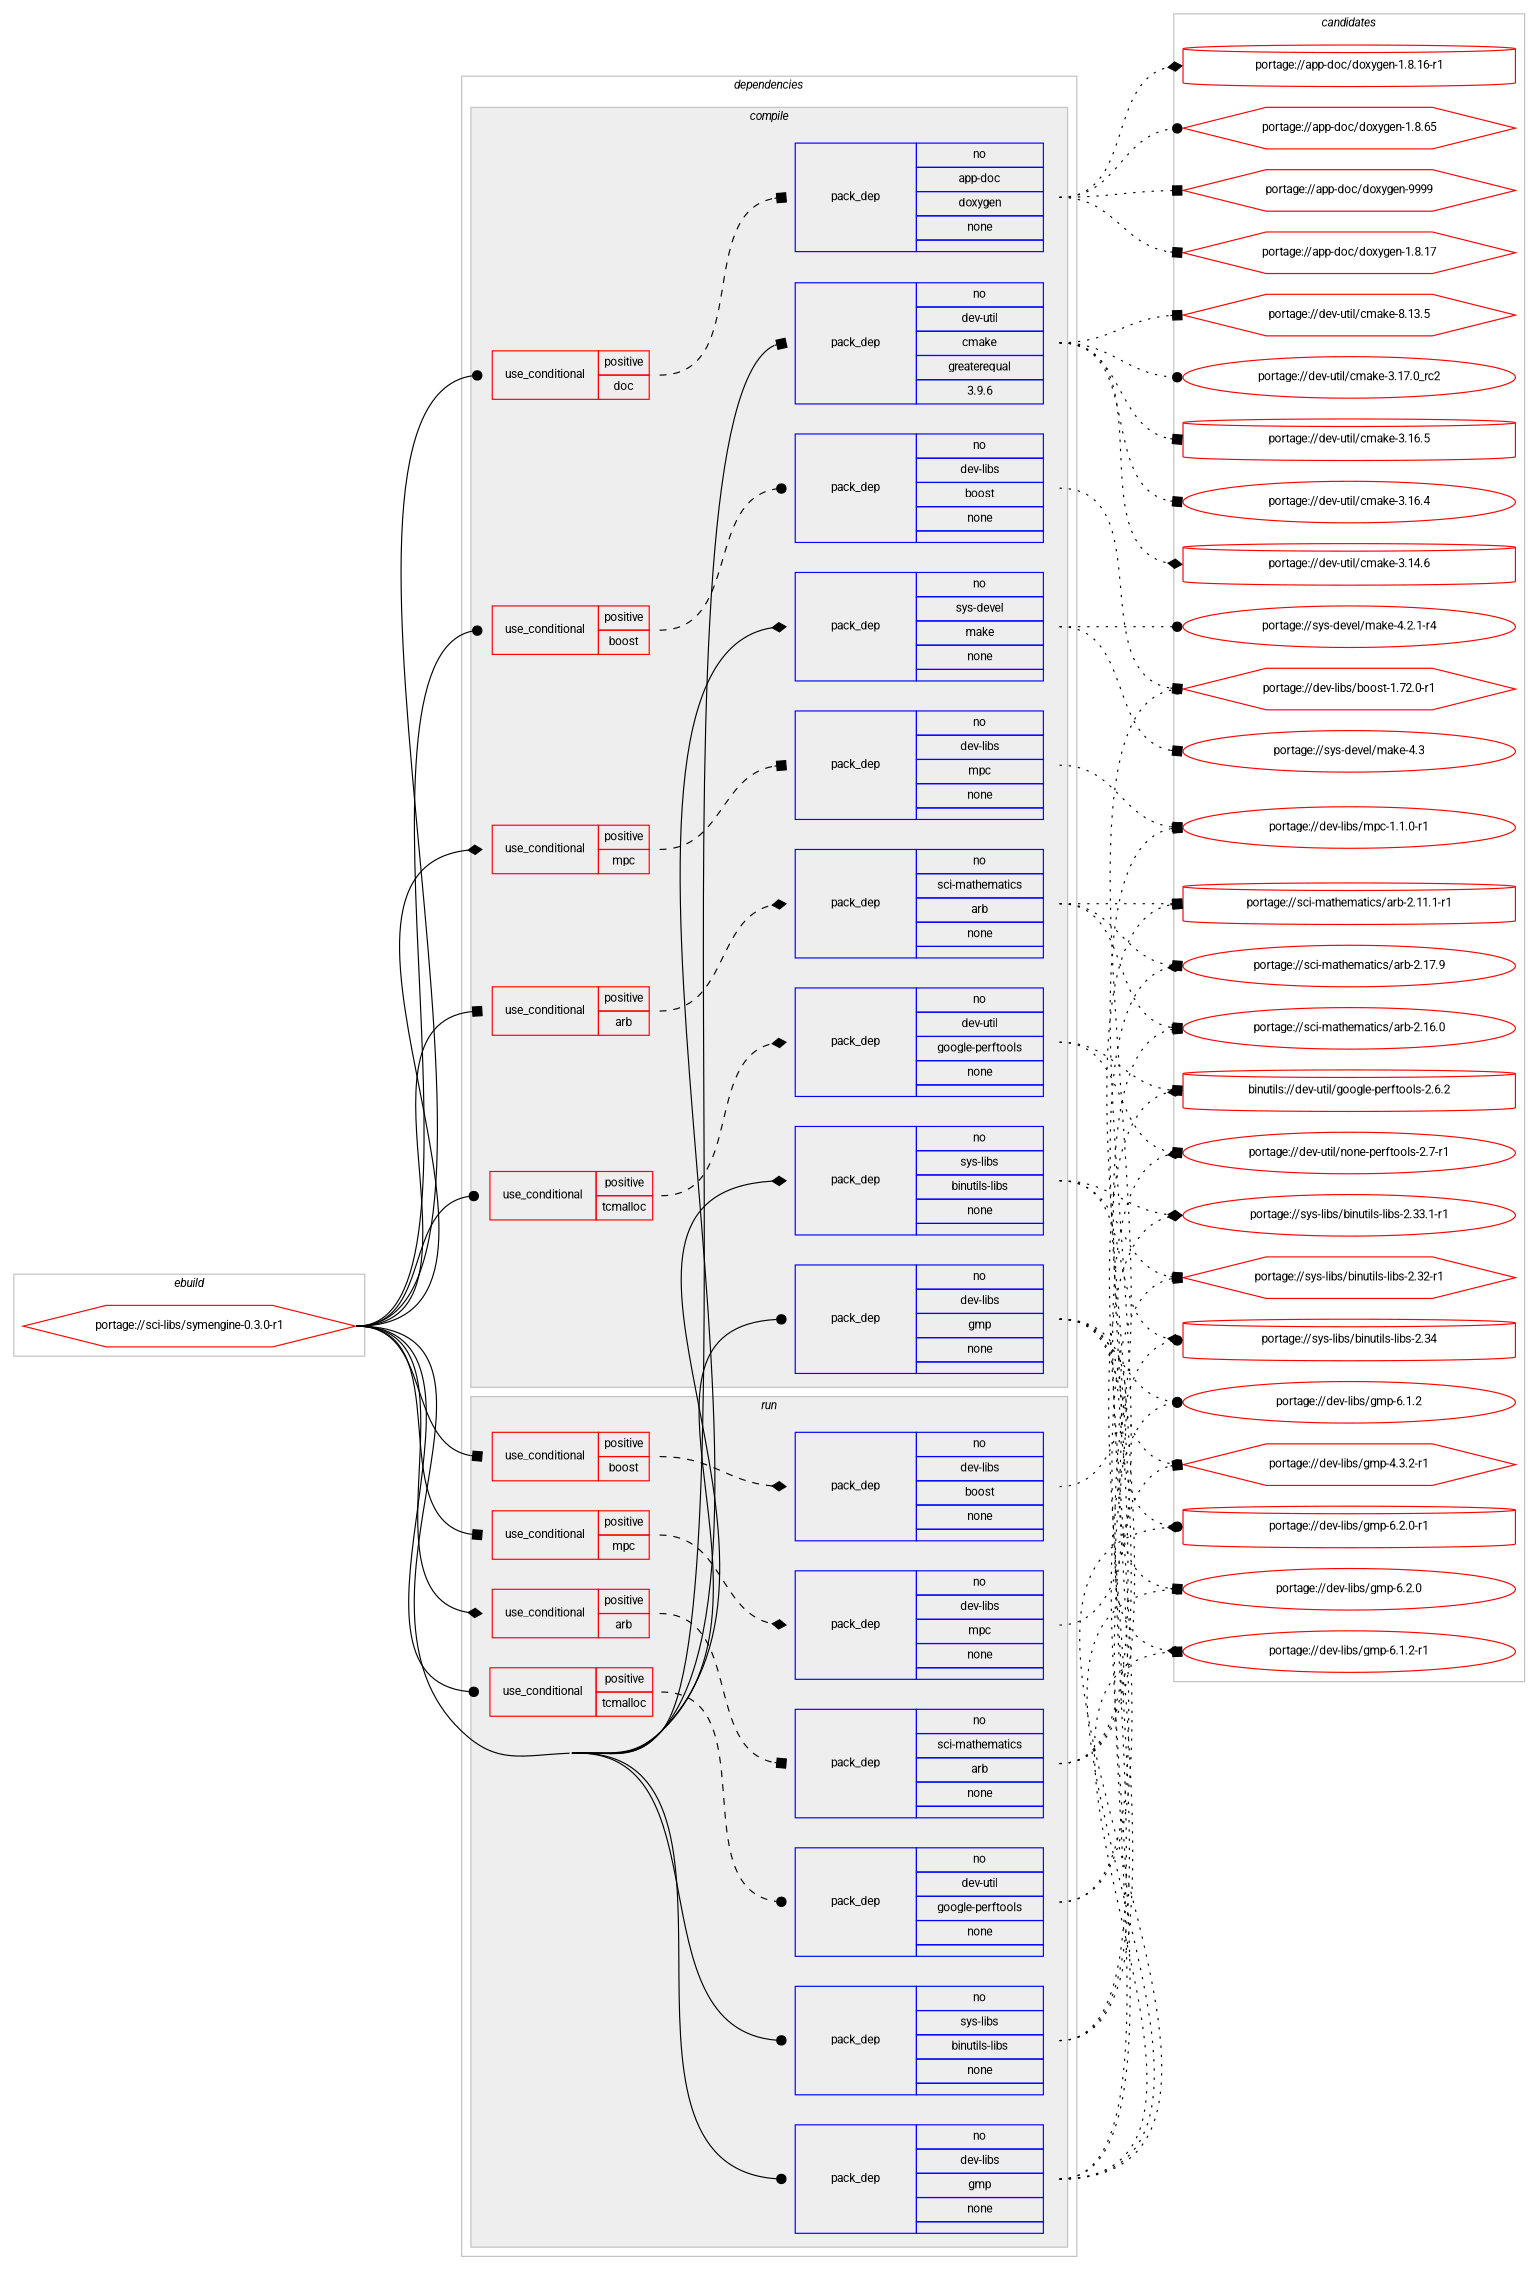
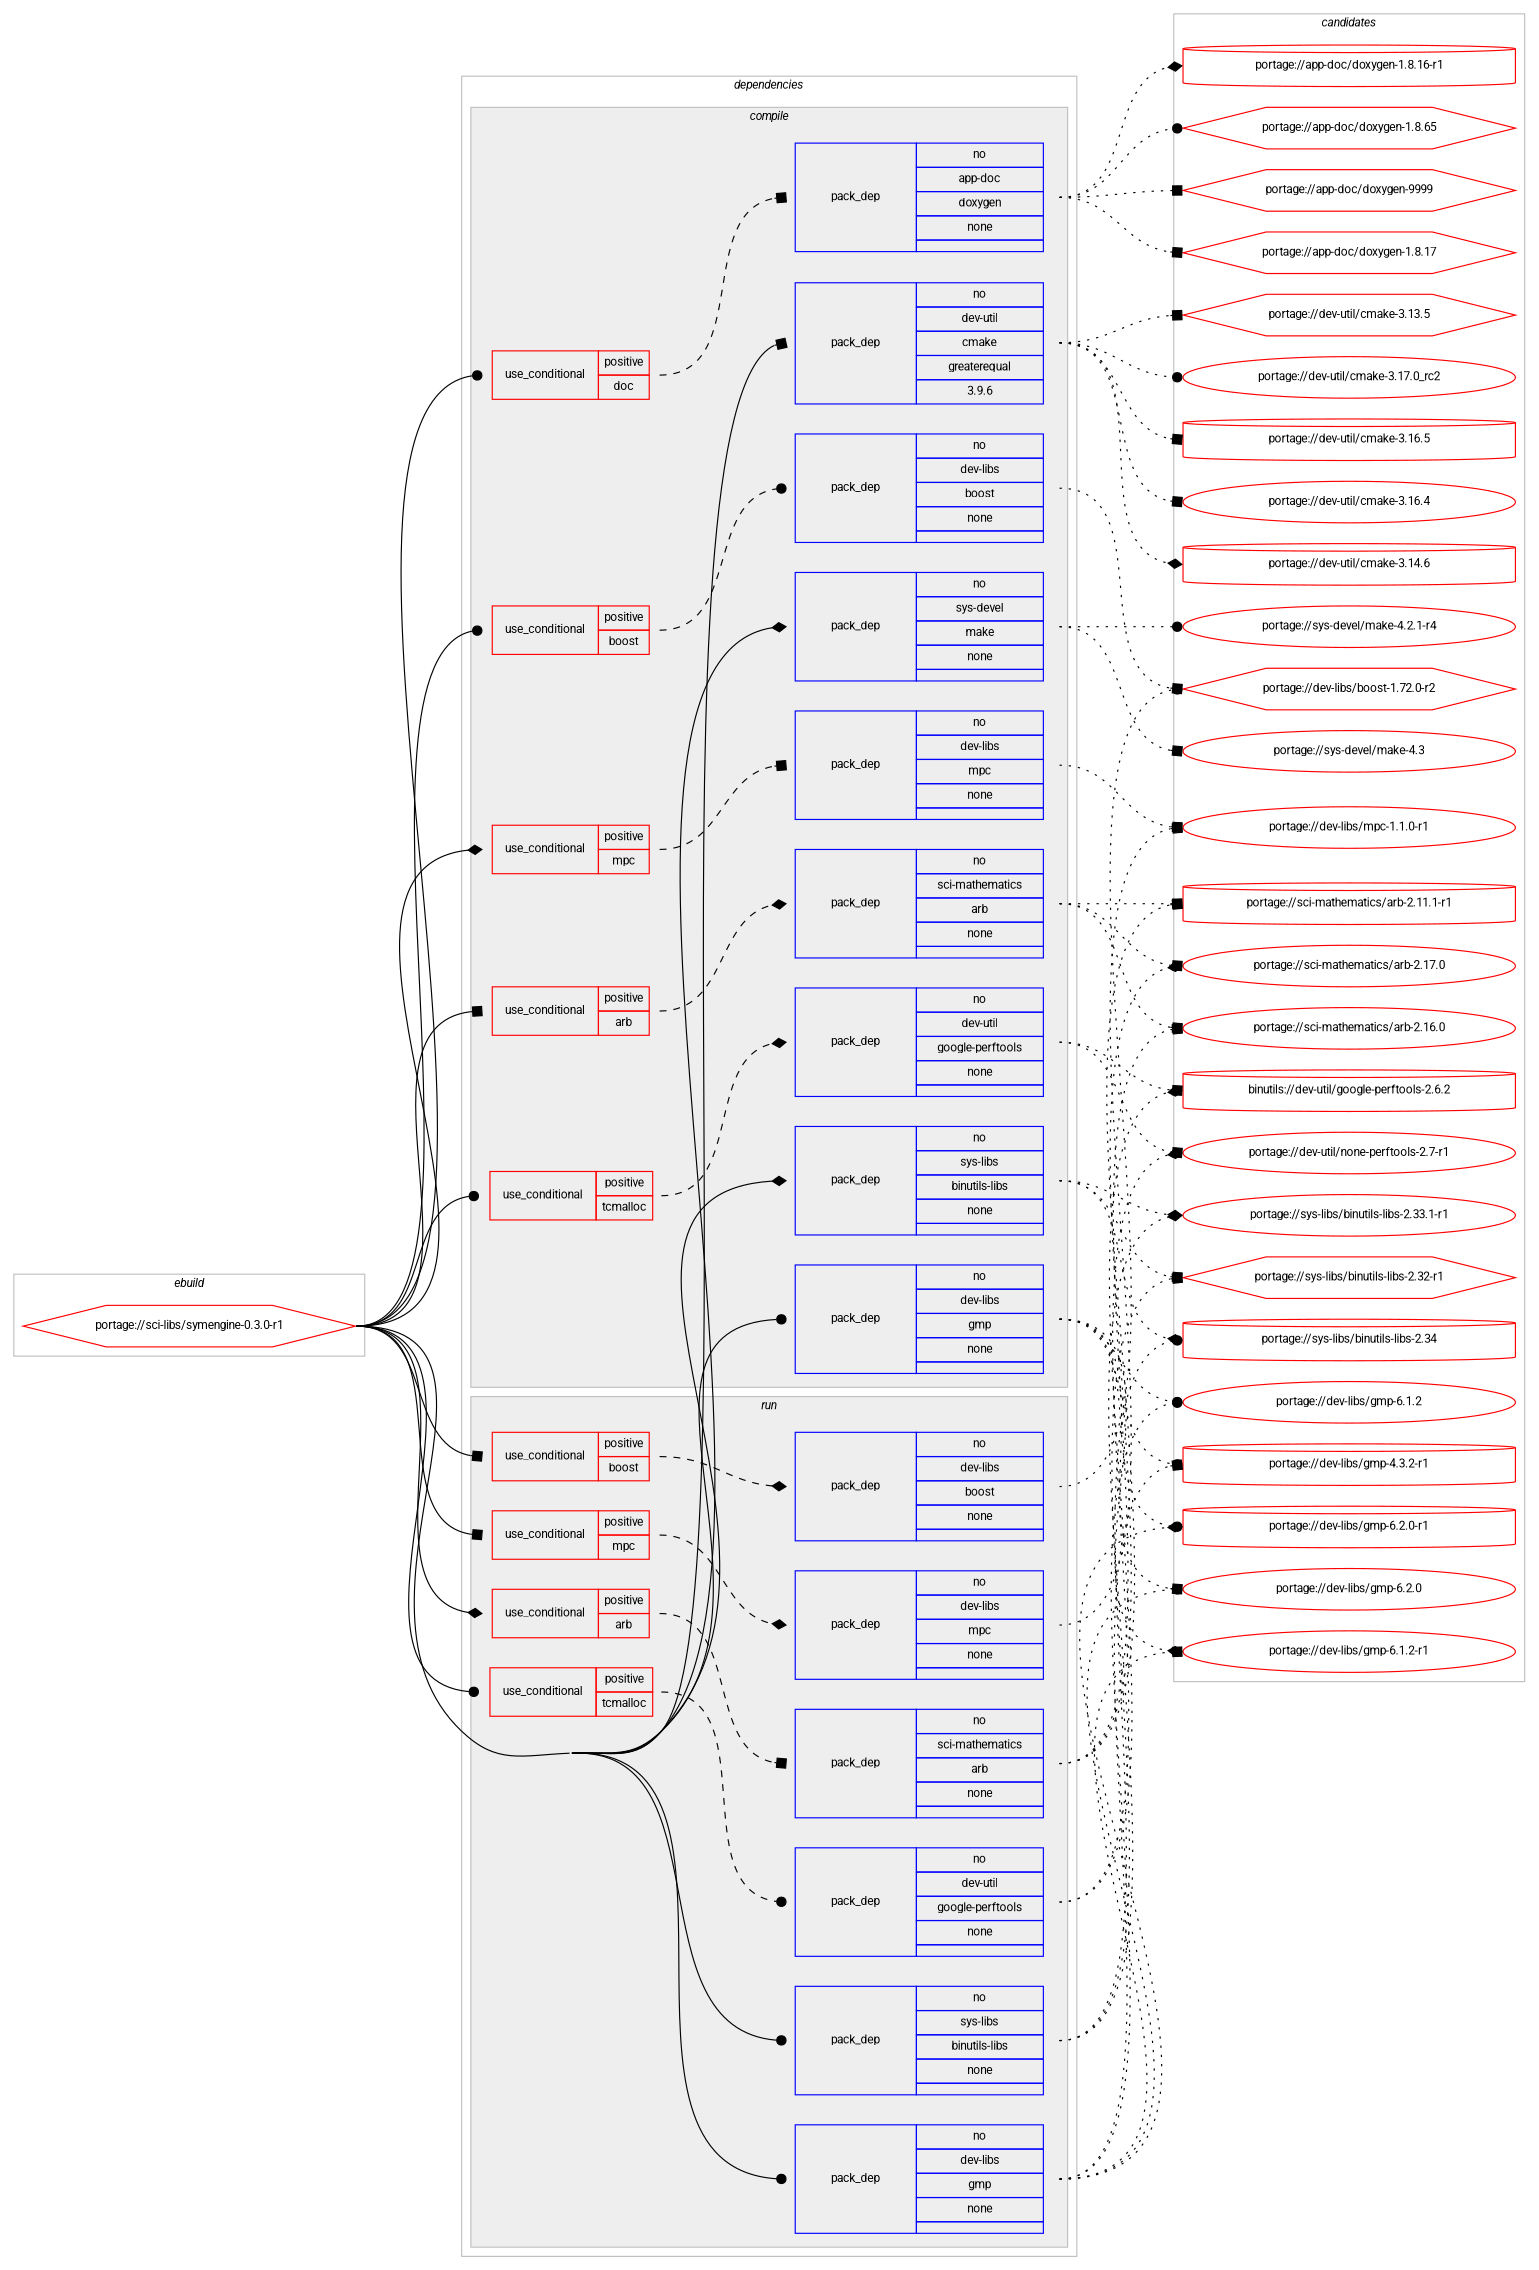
(1349, 315) -> (1349, 315)
(1349, 689) -> (1349, 689)
(1349, 966) -> (1349, 966)
(1349, 1465) -> (1349, 1465)
